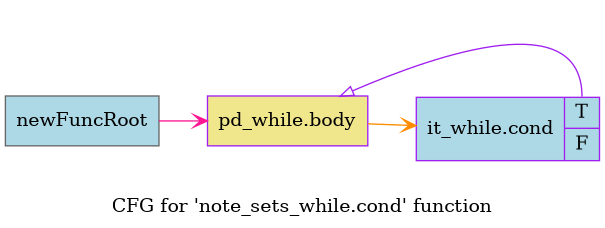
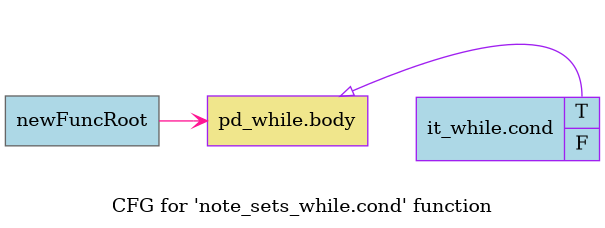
(385, 124) -> none
